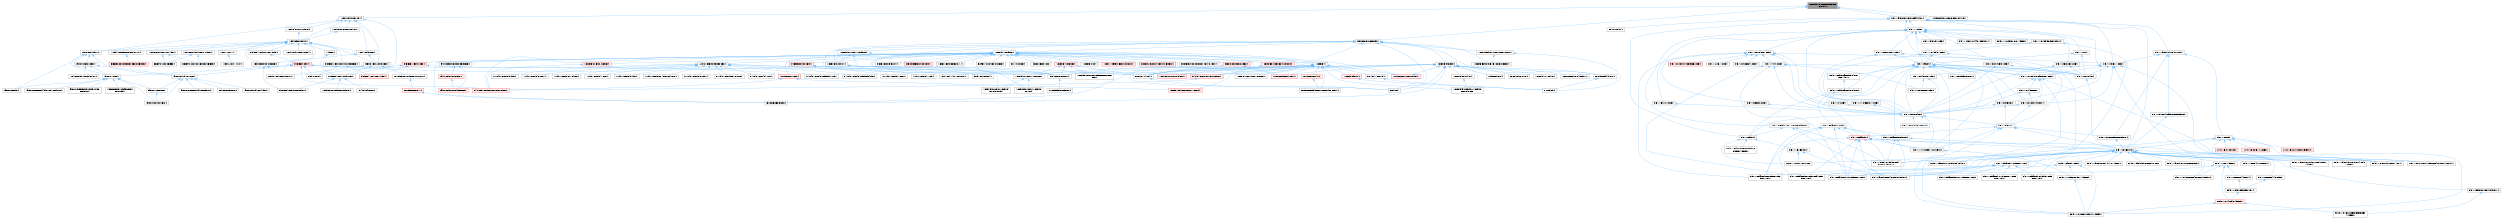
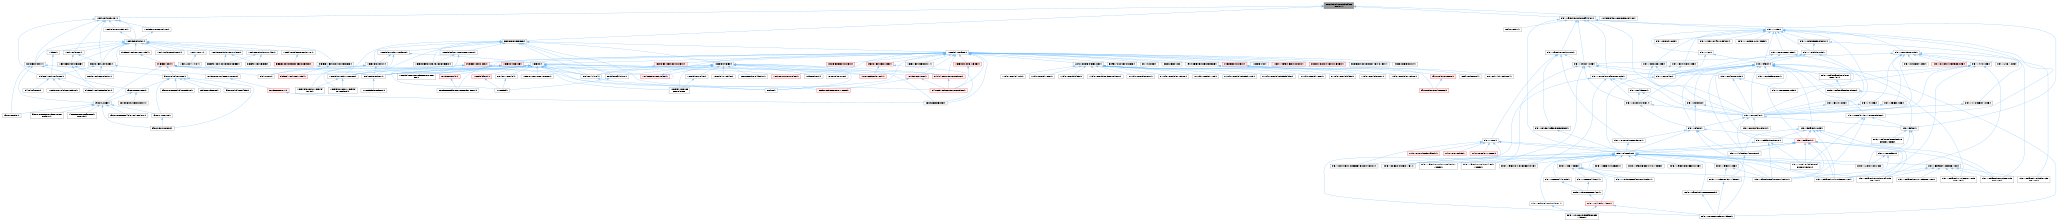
(136, 70) -> (155, 84)
(1467, 90) -> (679, 90)
none -> (1819, 90)
(2096, 187) -> (1709, 205)
